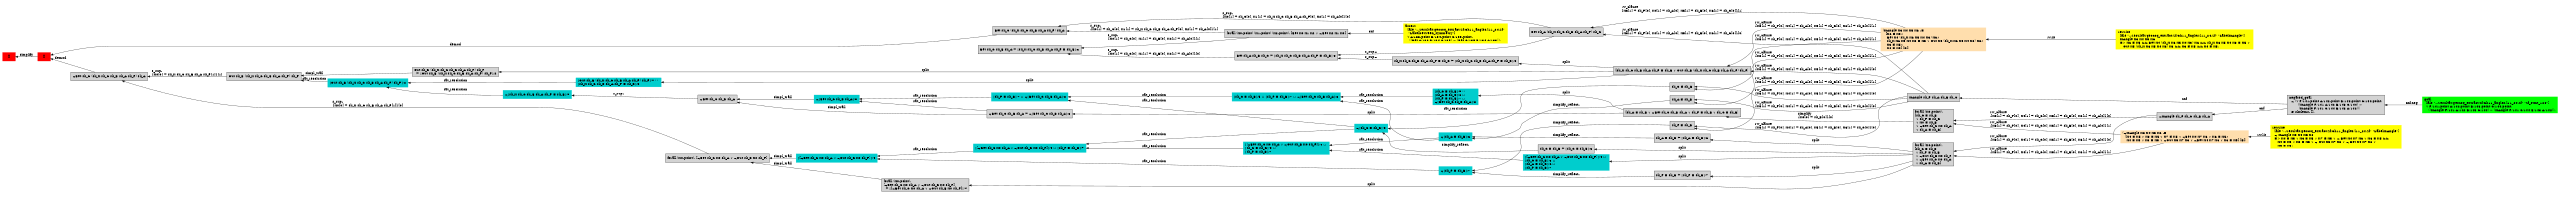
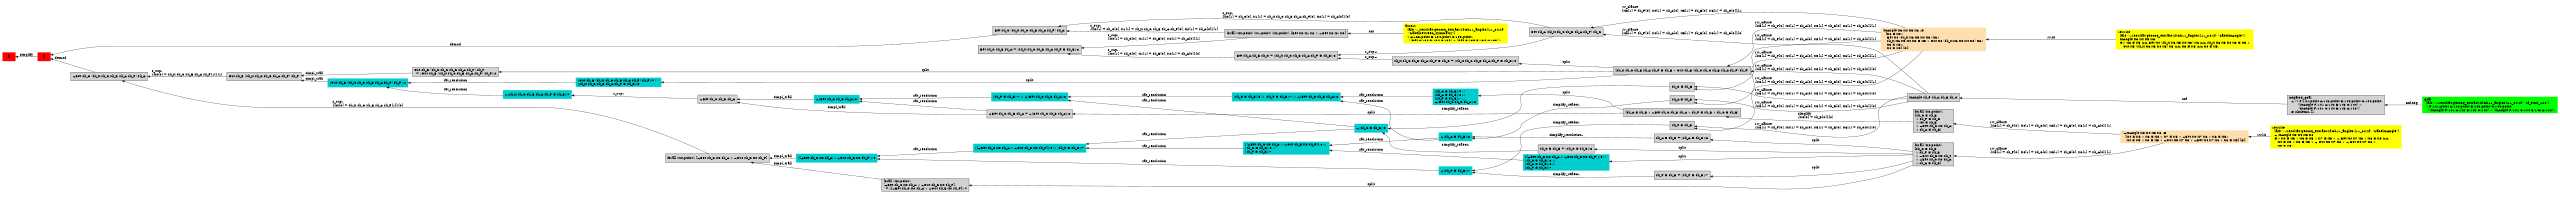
(314, 79) -> (314, 79)
(1456, 109) -> (1456, 109)
(2185, 117) -> none
(1566, 135) -> (1566, 135)
